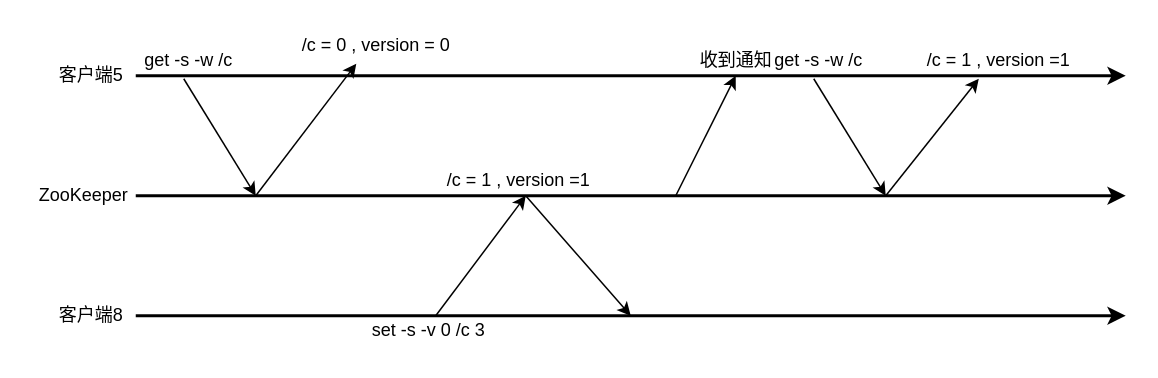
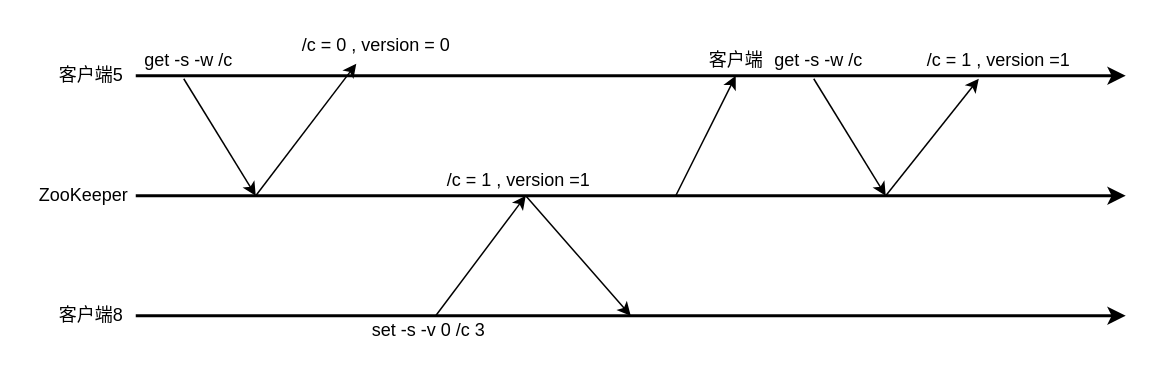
(737, 61) -> (737, 61)
